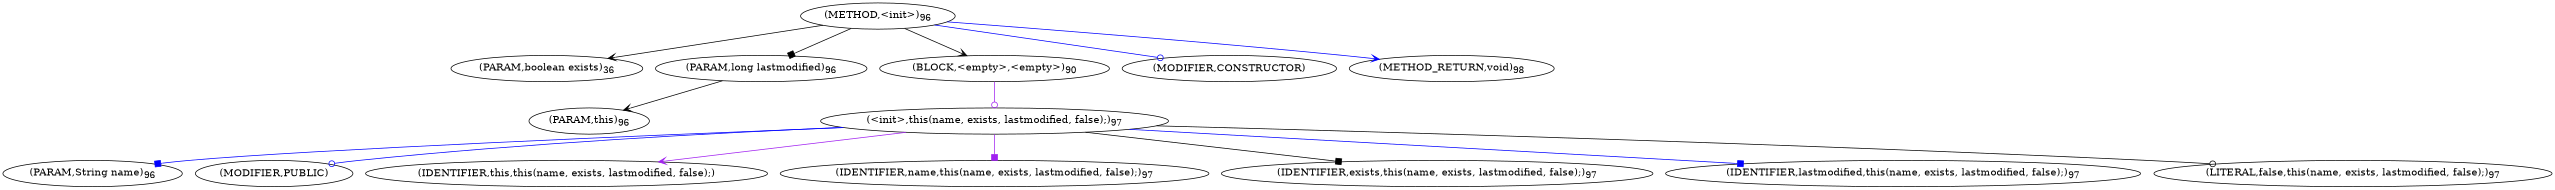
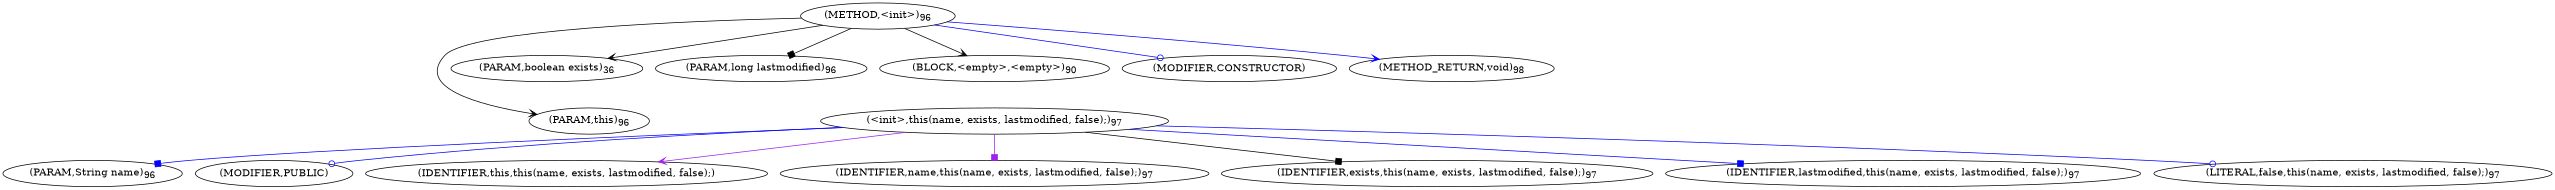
(995, 92) -> none
(677, 94) -> (559, 31)
(1683, 142) -> (1683, 142)
